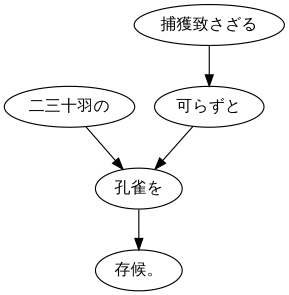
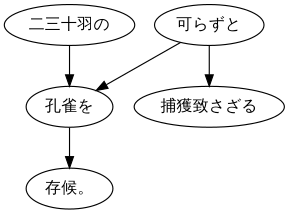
(209, 60) -> (209, 60)
